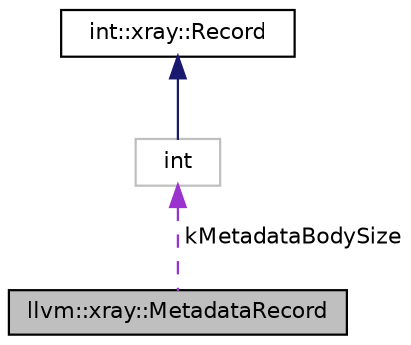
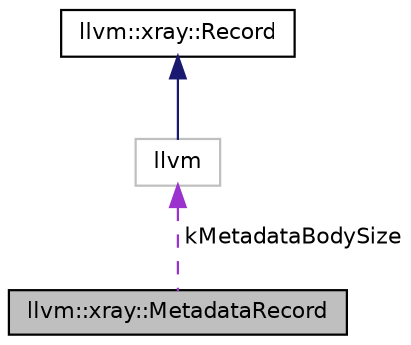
(178, 33) -> (178, 33)
(178, 162) -> (178, 162)
